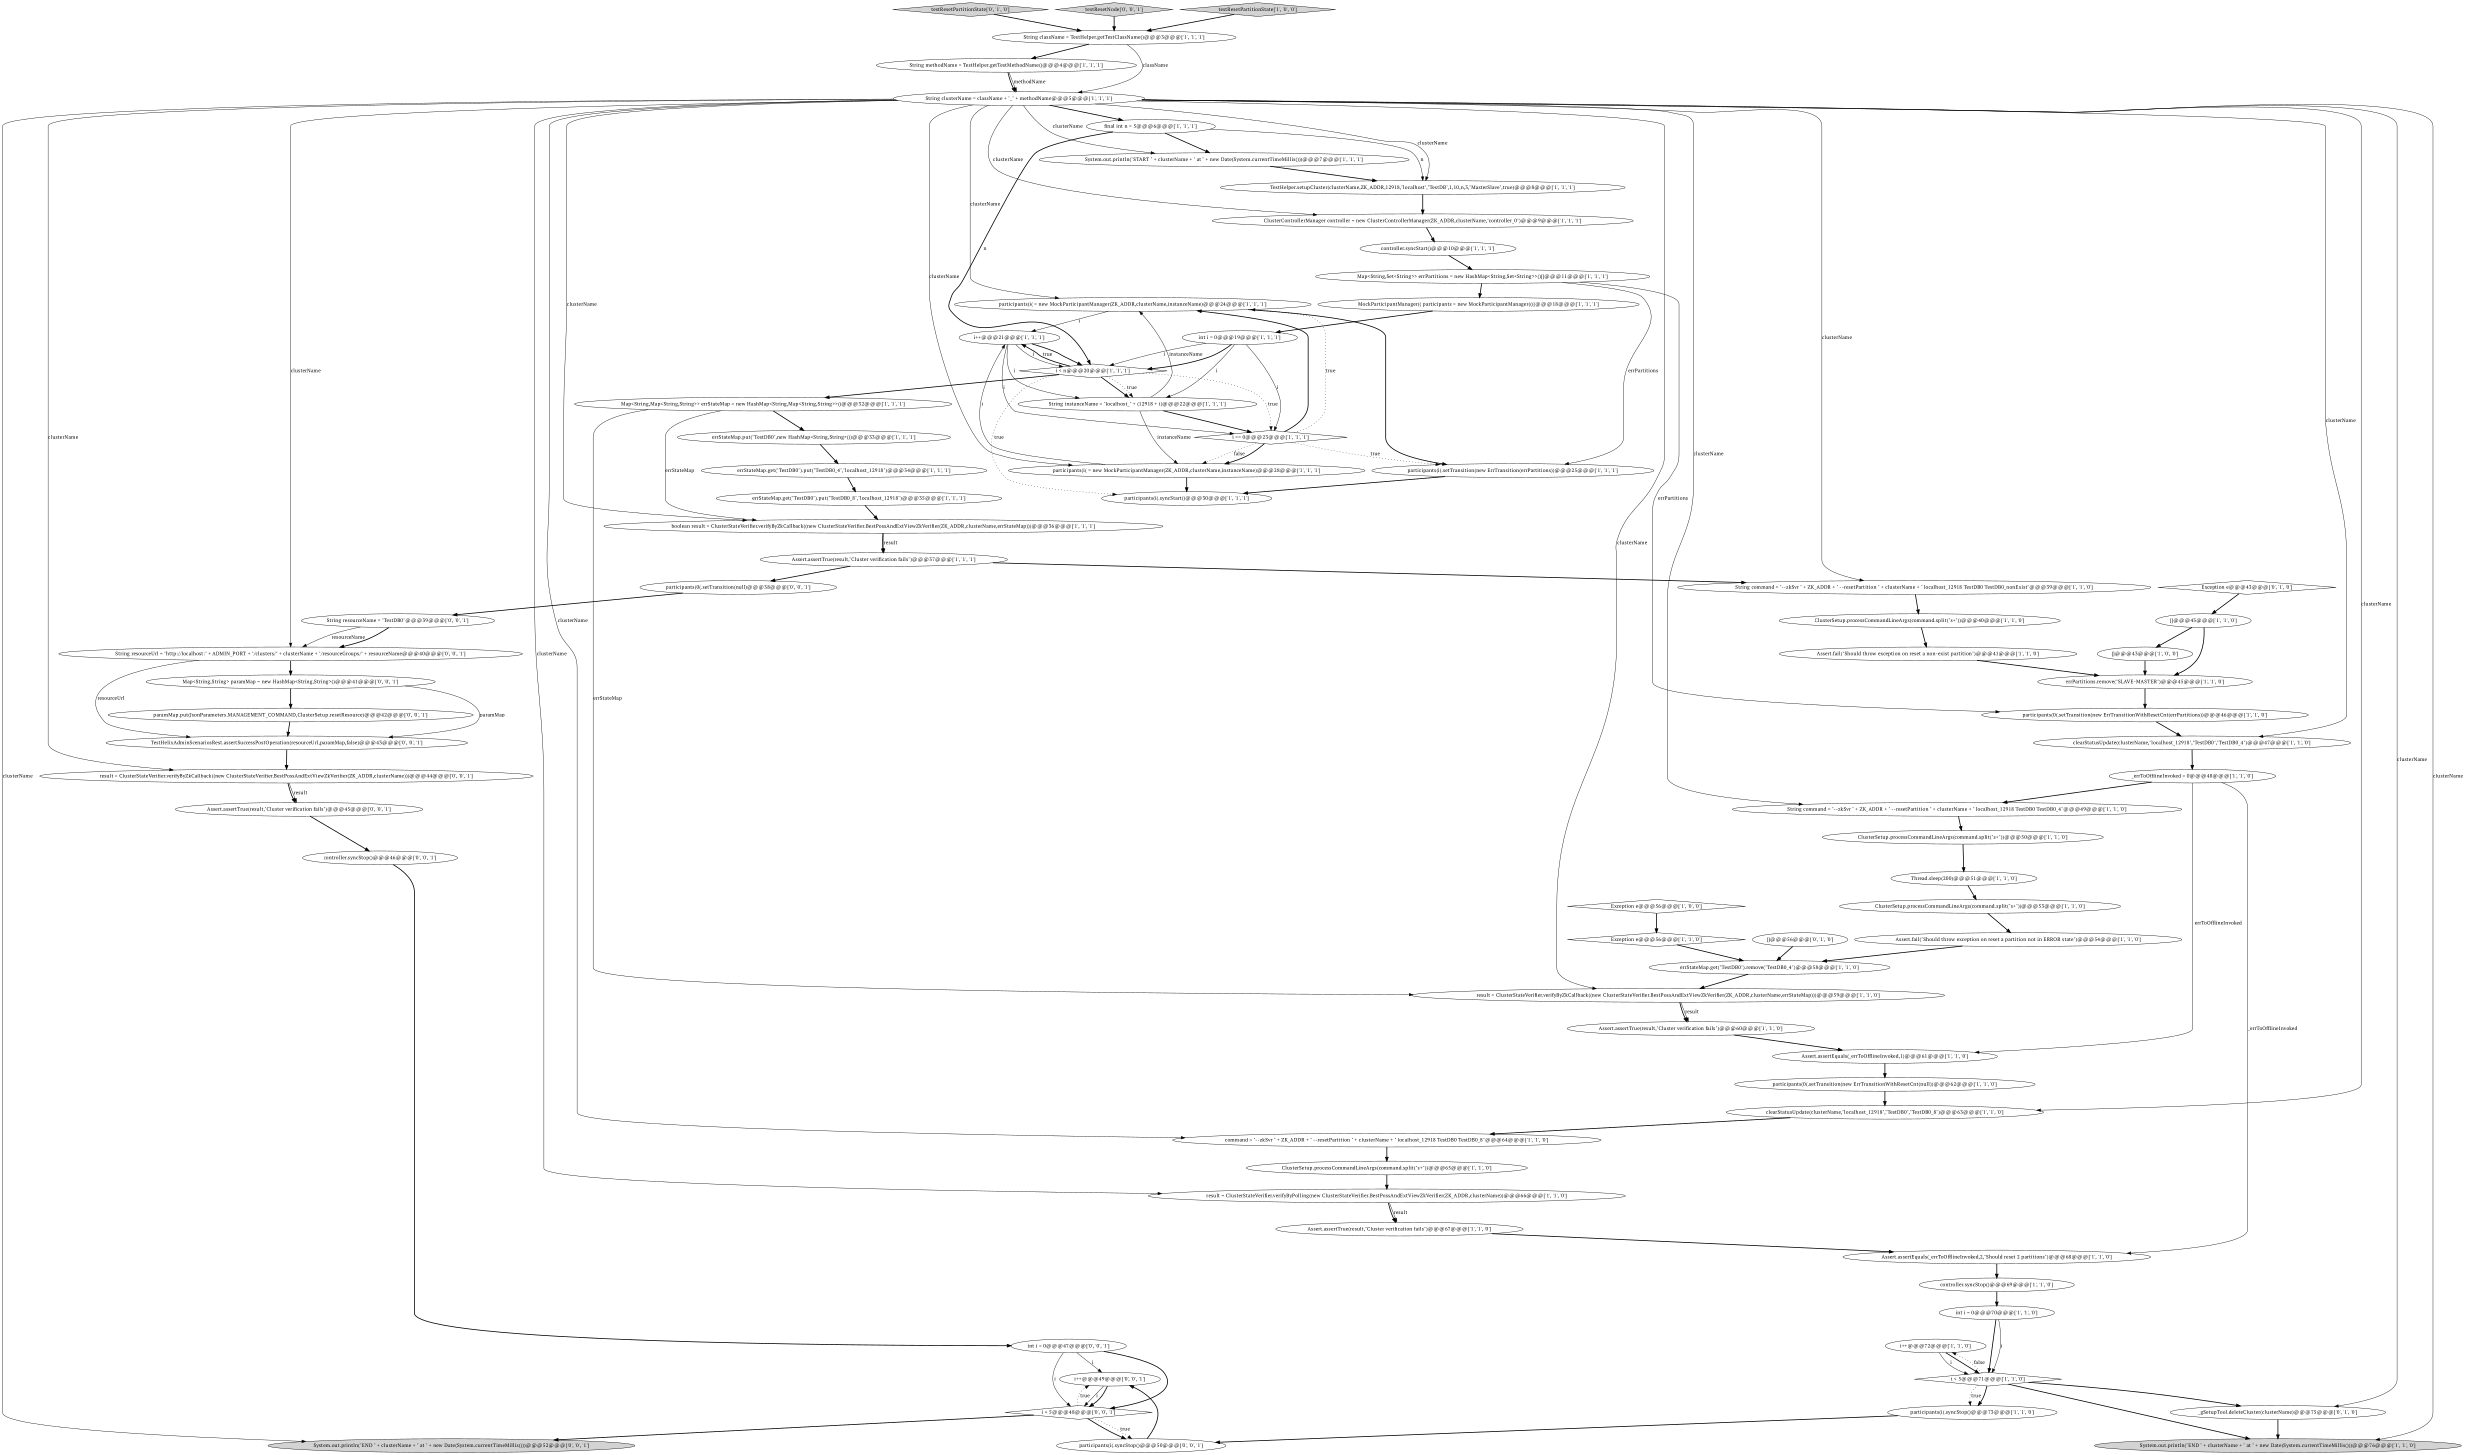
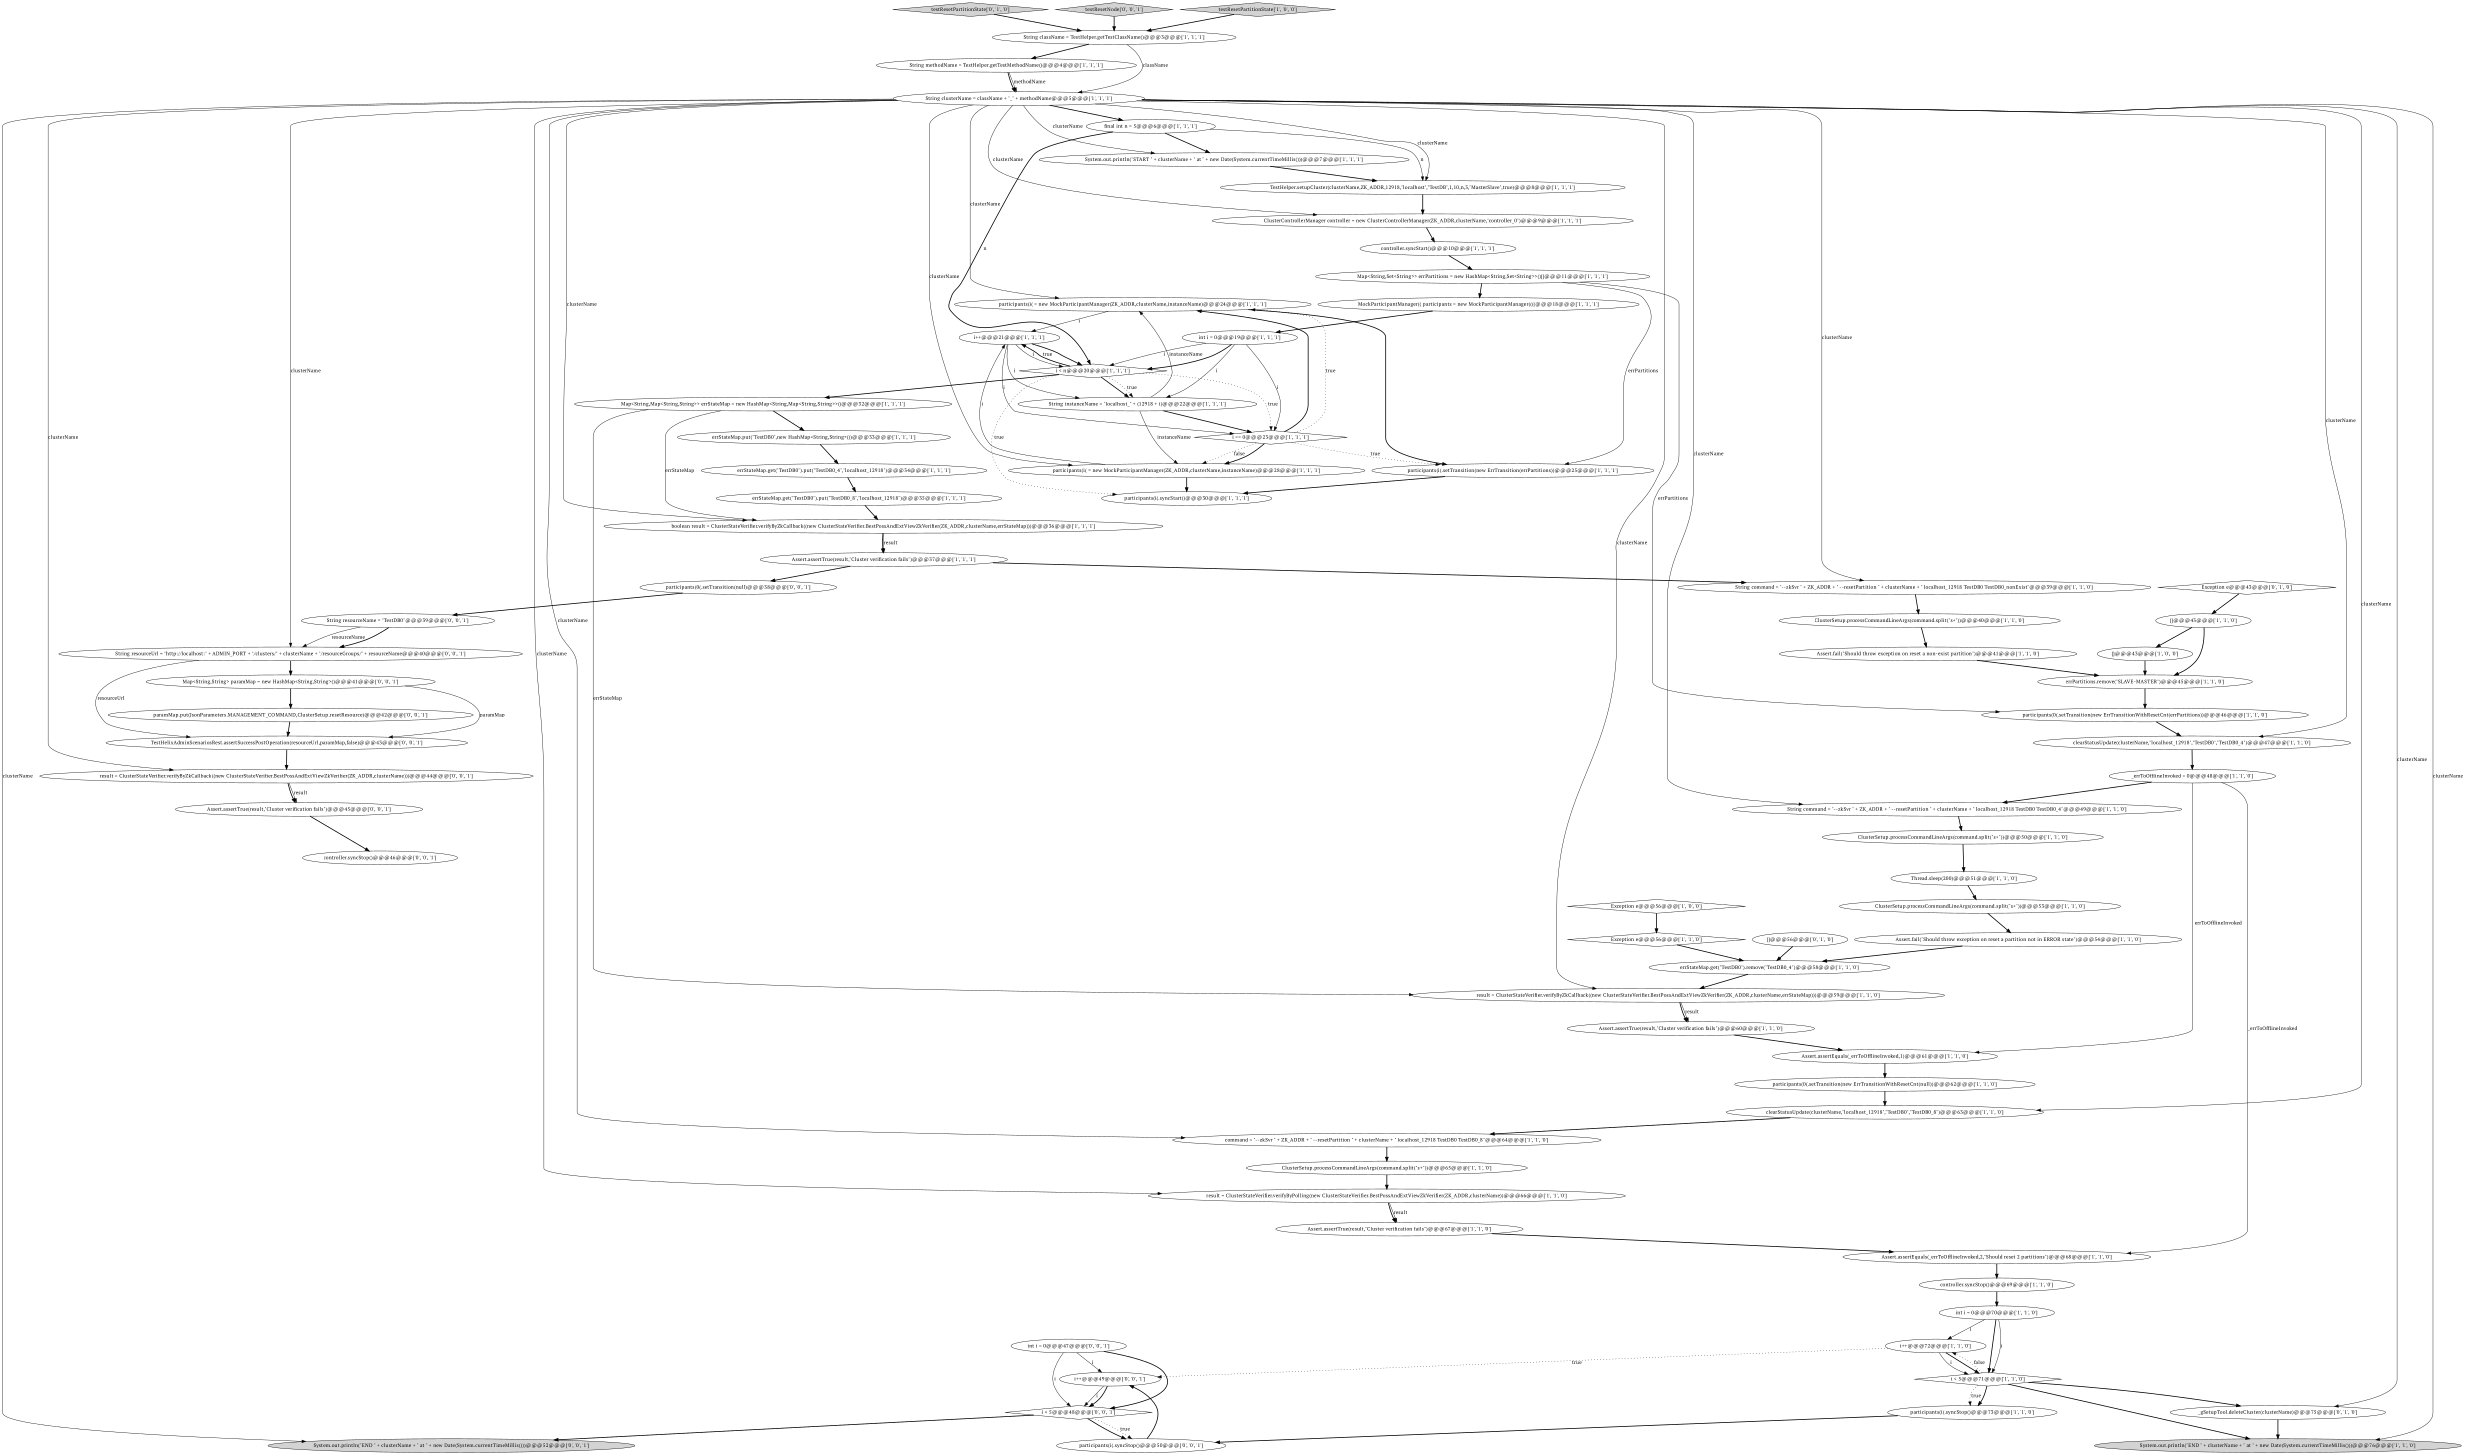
none -> (1968, 1328)
(481, 1330) -> none
(1079, 1395) -> (1525, 1363)
